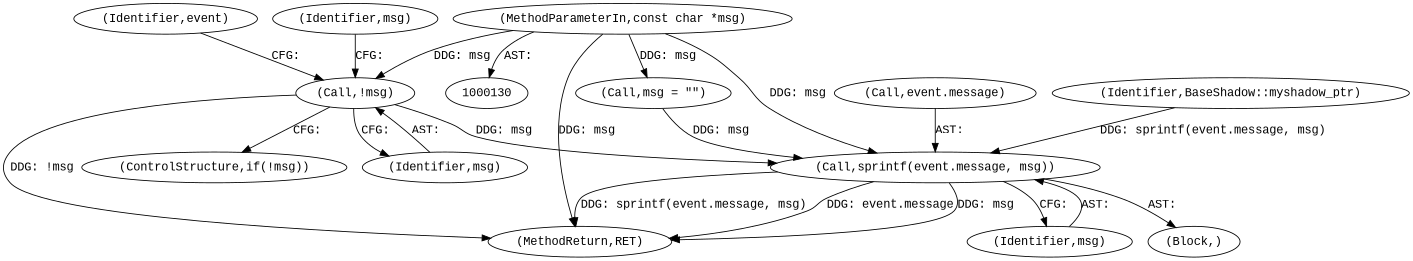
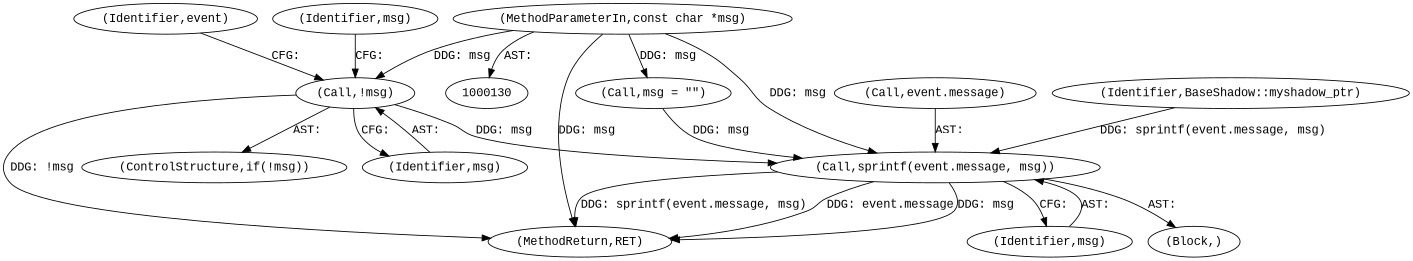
(311, 130) -> (311, 130)
